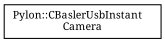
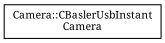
(83, 22) -> (83, 22)
